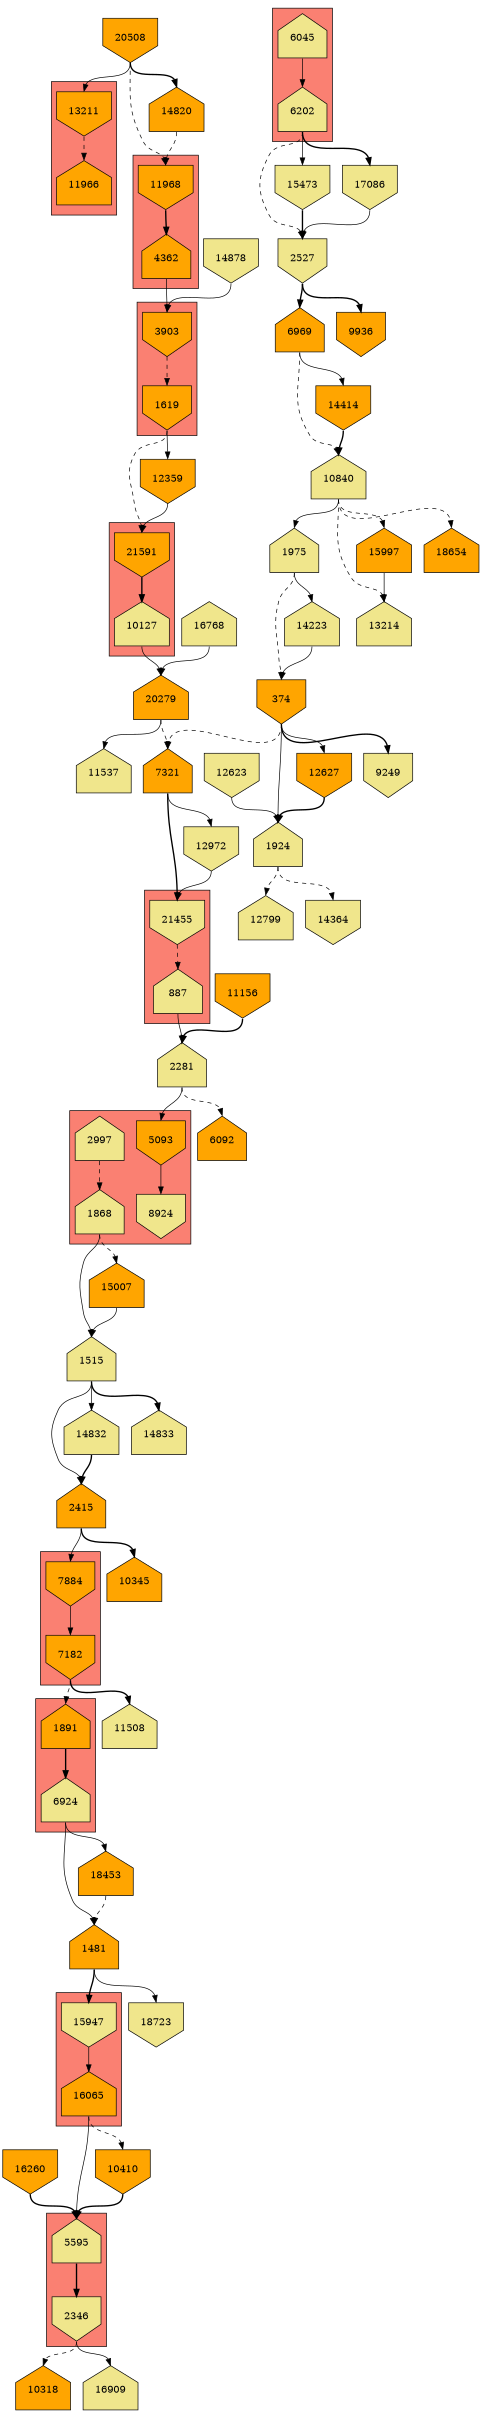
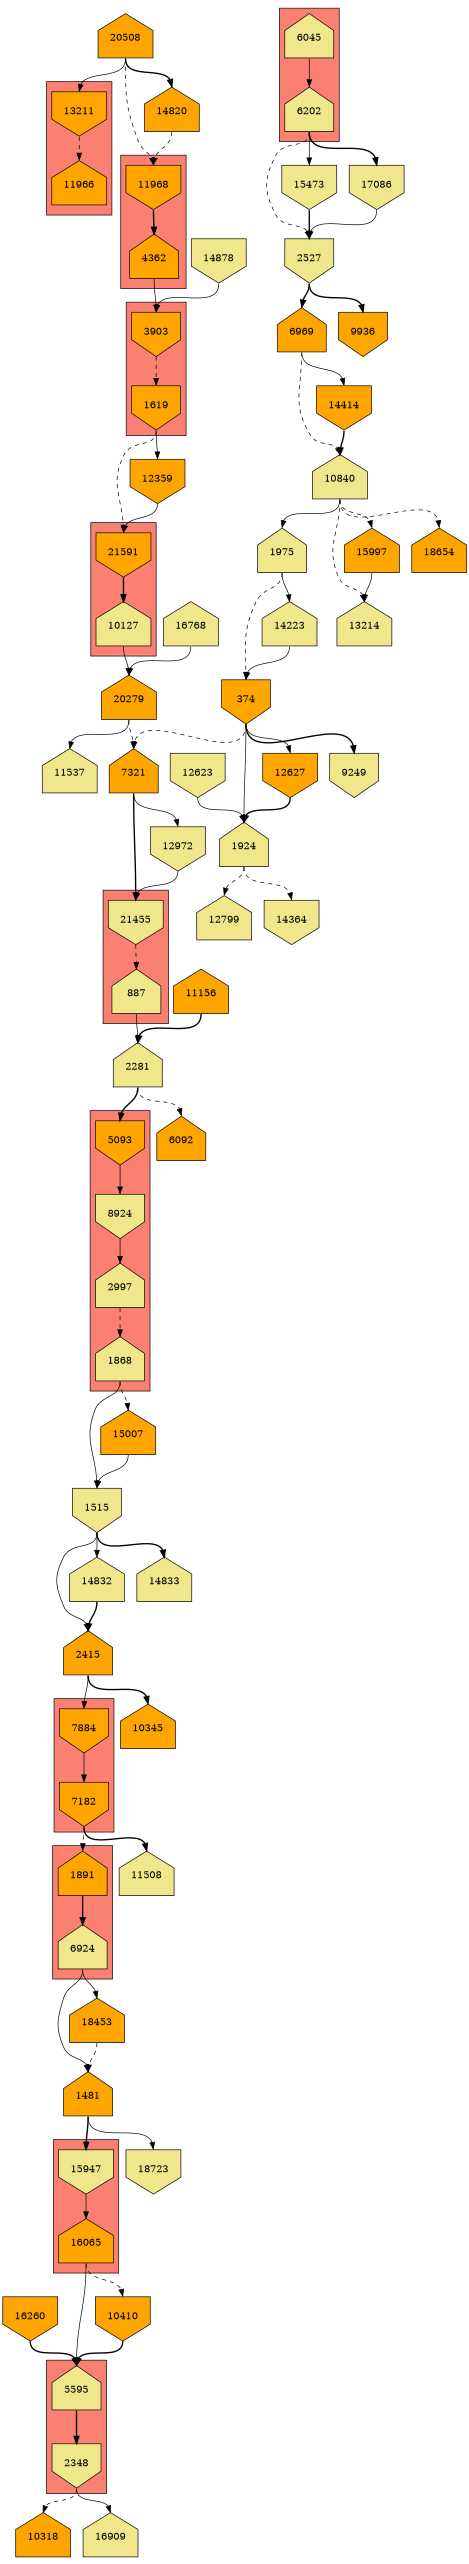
(130, 38) -> (126, 38)
(243, 994) -> (201, 994)
(174, 1102) -> (131, 1101)
none -> (120, 1247)
(91, 1361) -> (97, 1508)
(77, 2317) -> (77, 2464)
